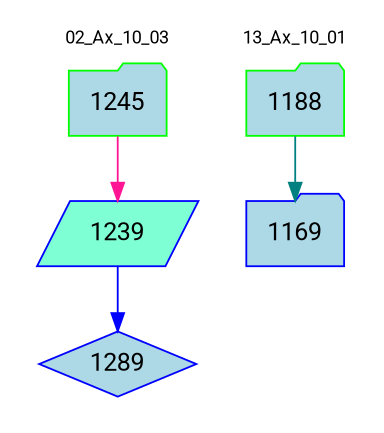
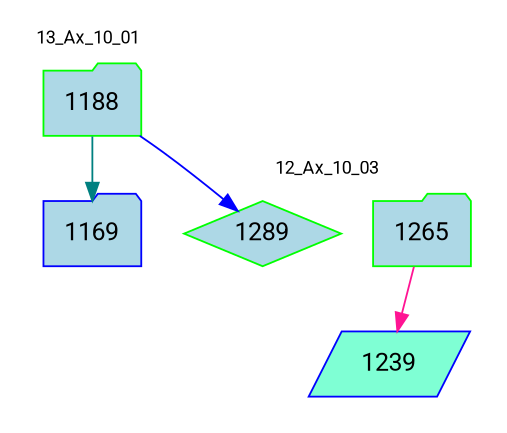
(118, 39) -> (328, 169)
(118, 103) -> (422, 234)
(118, 290) -> (182, 167)
(118, 364) -> (263, 234)
